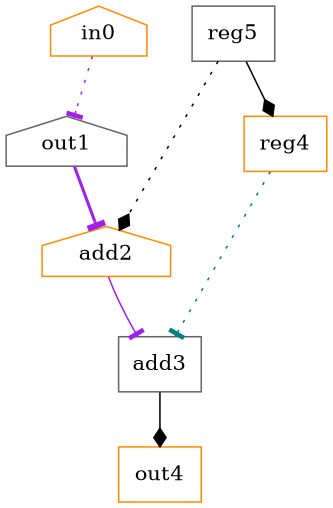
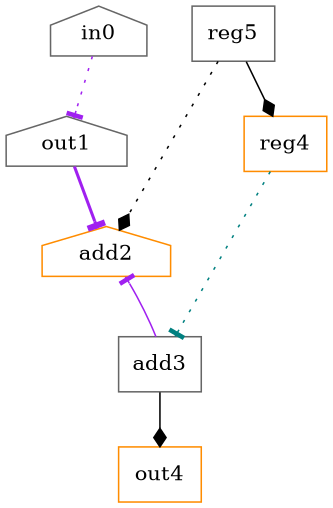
(99, 34) -> (99, 34)
(120, 304) -> (144, 310)
